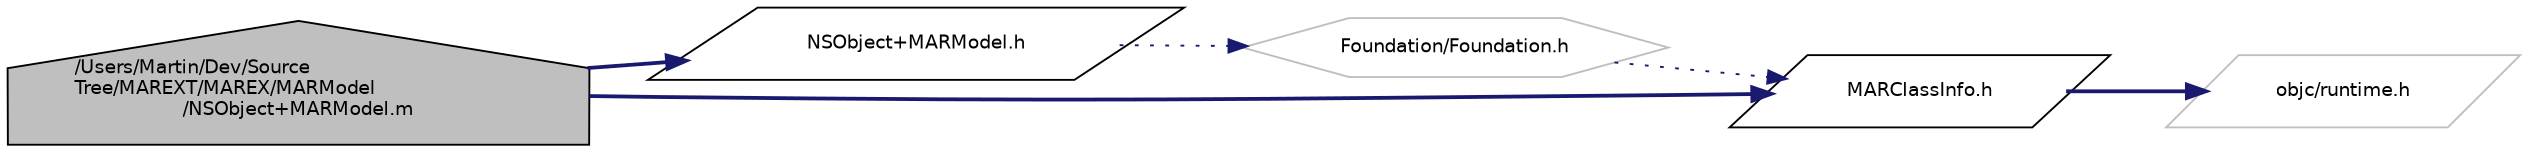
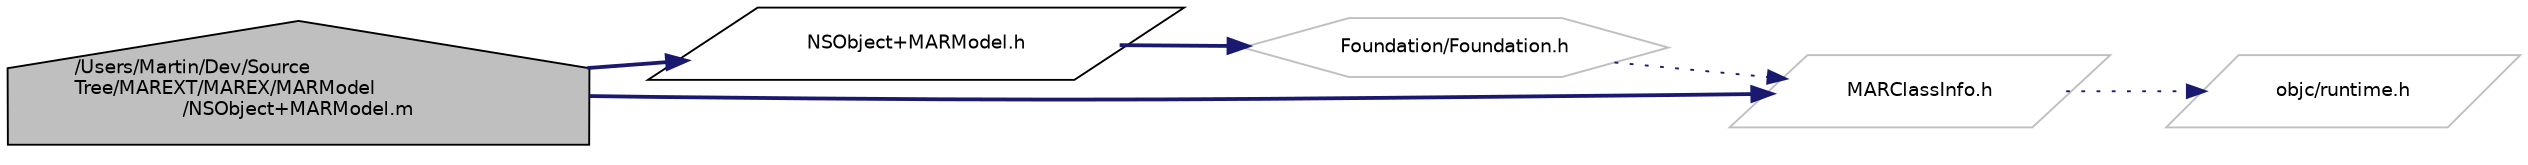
(1174, 46) -> (1174, 46)
(1920, 91) -> (1920, 91)
(2126, 91) -> (2126, 91)
